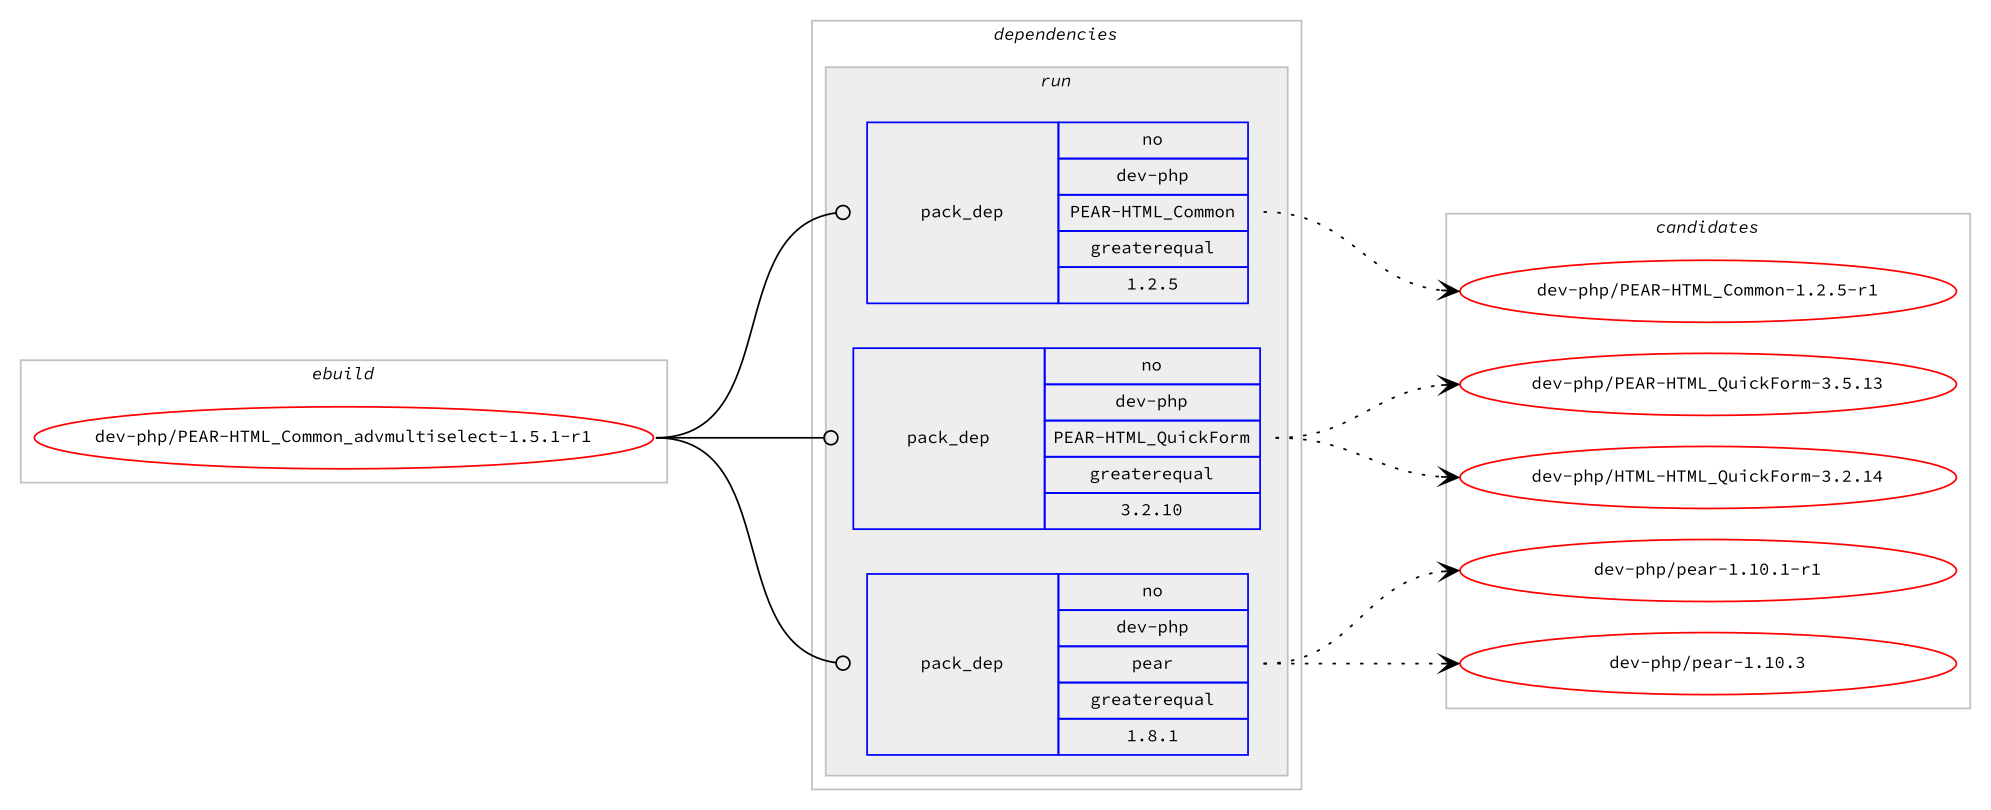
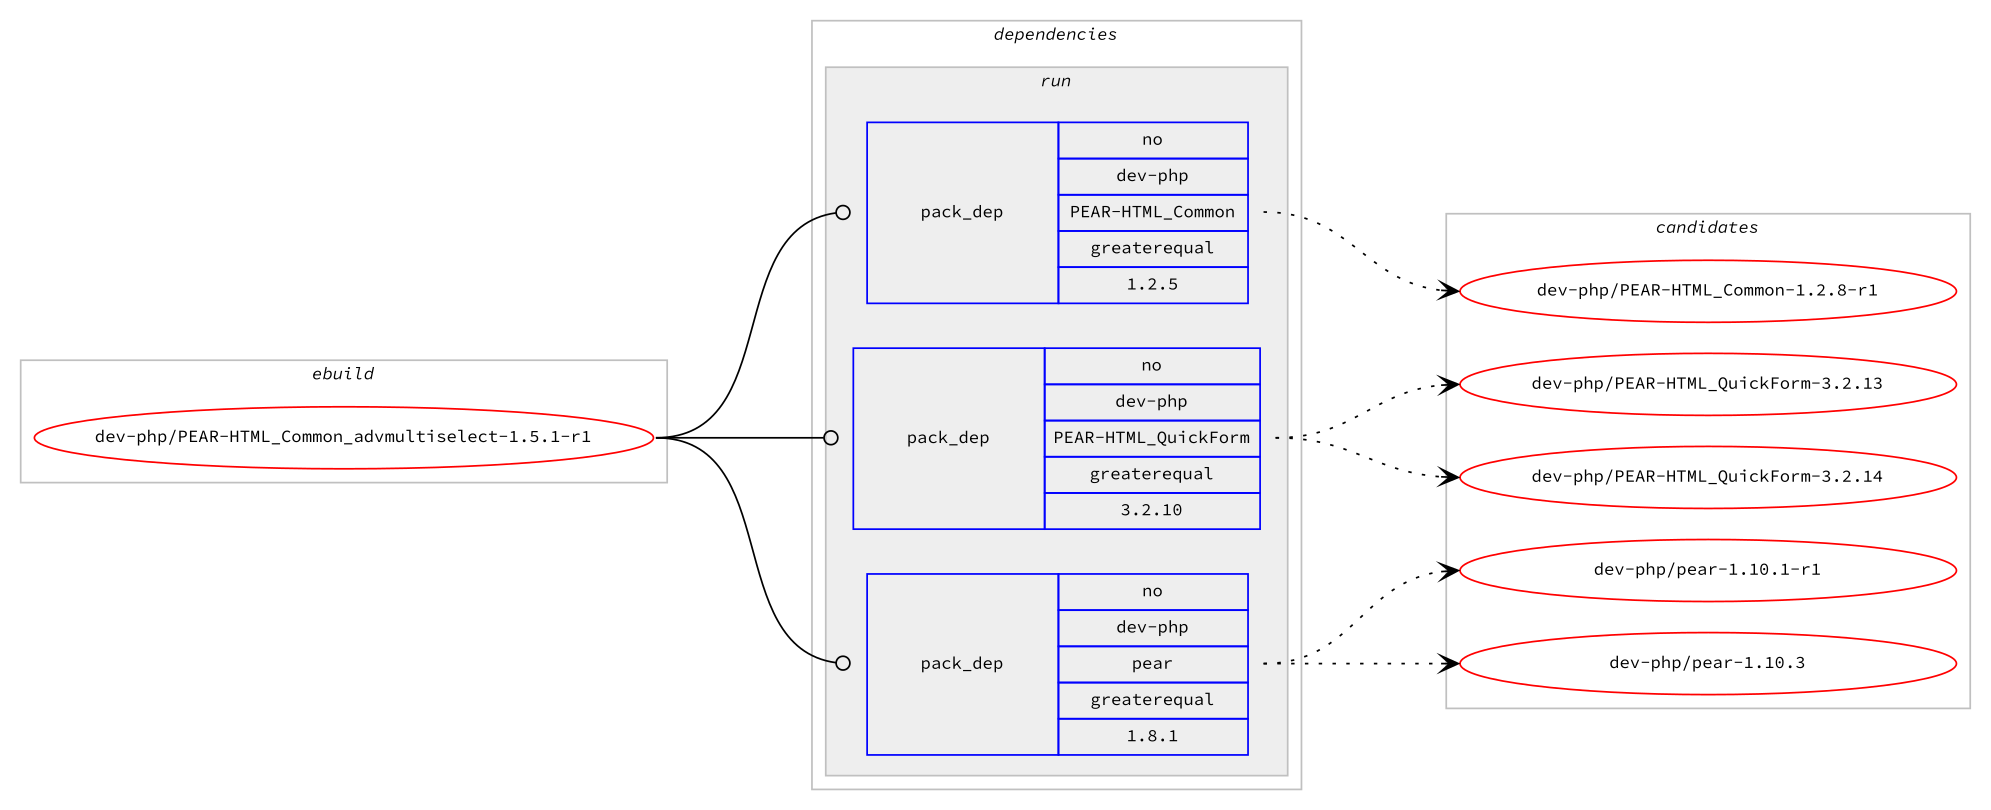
(1708, 291) -> (1708, 291)
(1708, 384) -> (1708, 384)
(1708, 477) -> (1708, 477)
